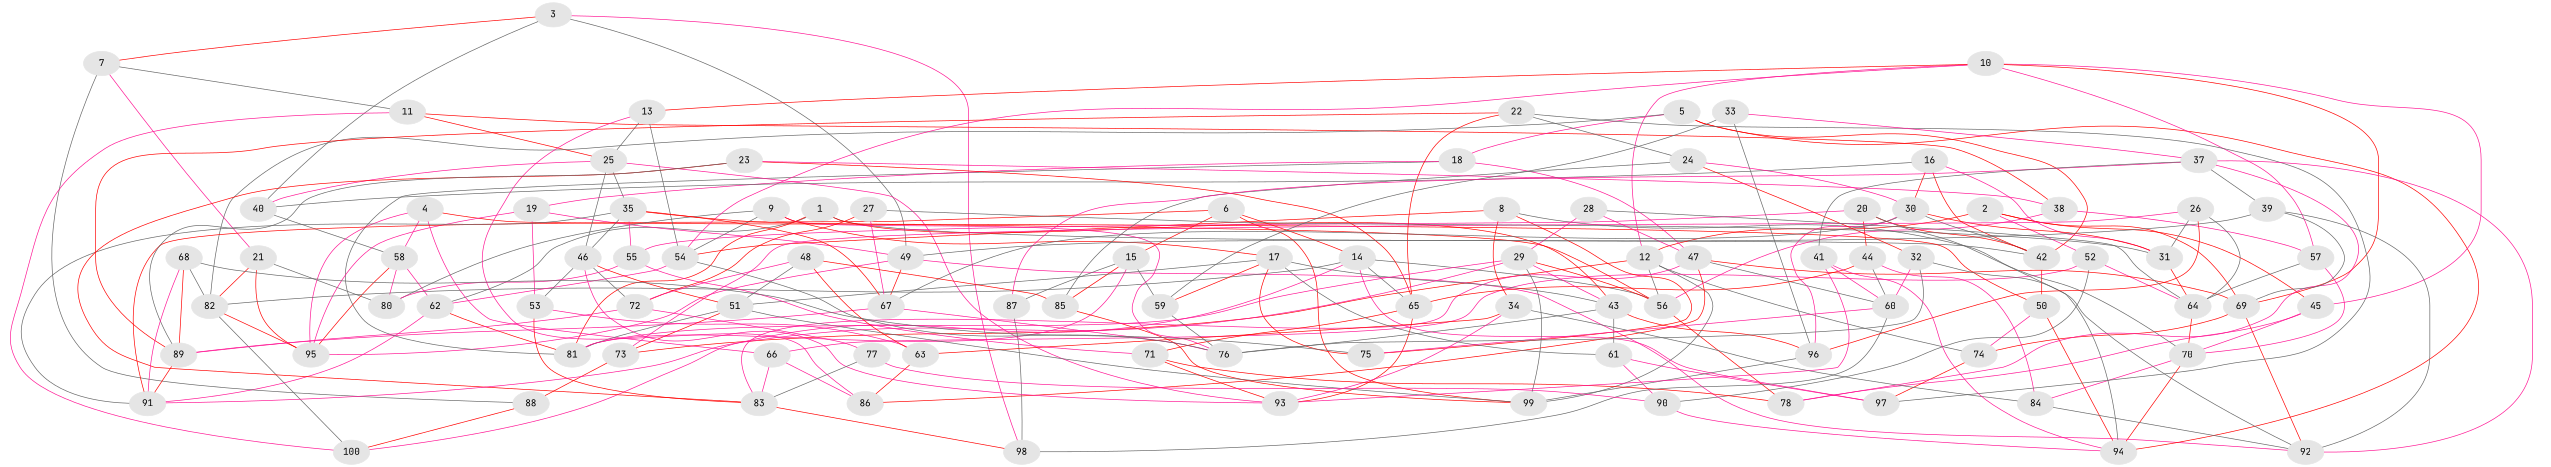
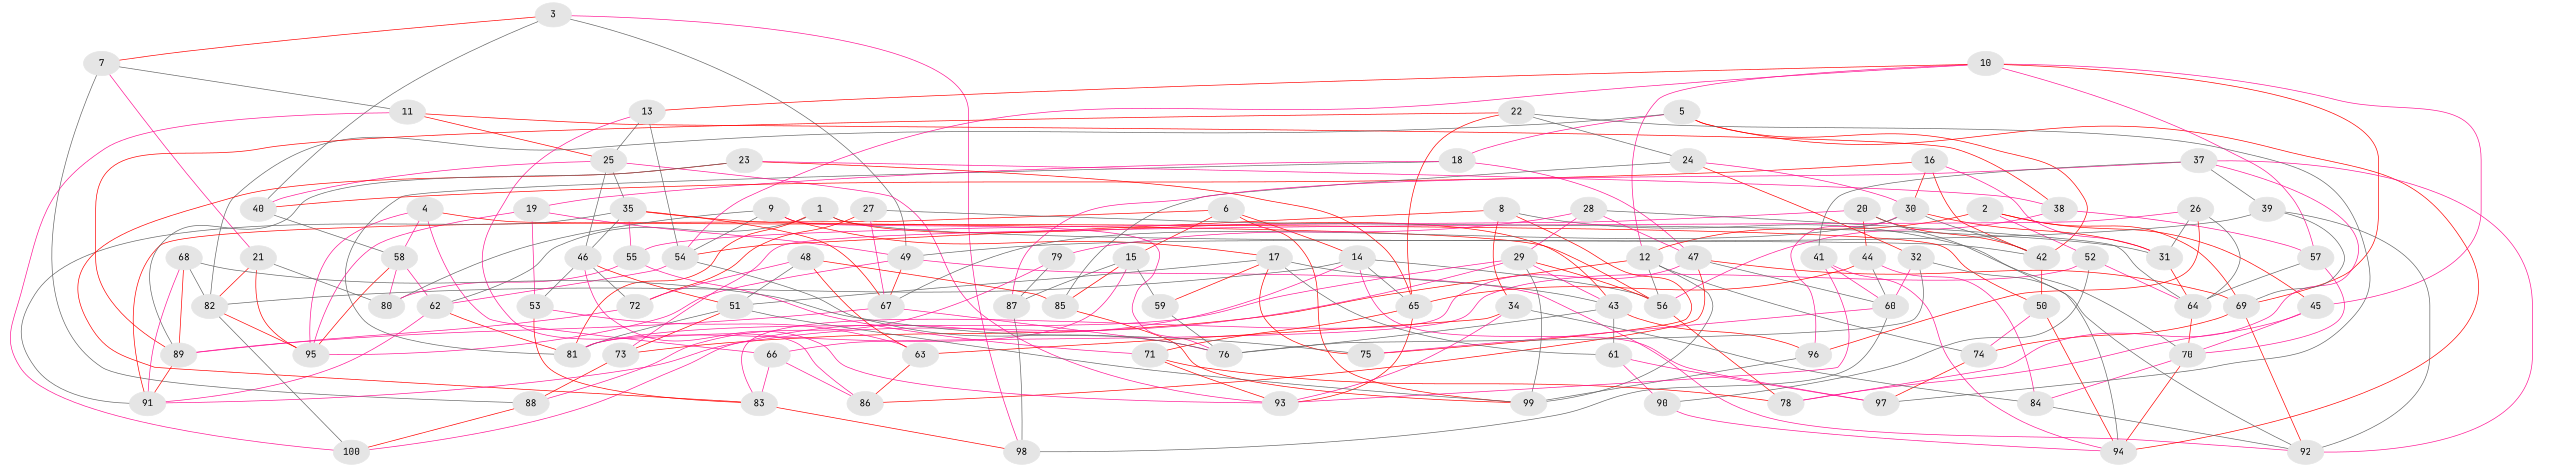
(1731, 112) -> none
(1053, 182) -> (1053, 182)
none -> (1057, 258)
(872, 355) -> none
